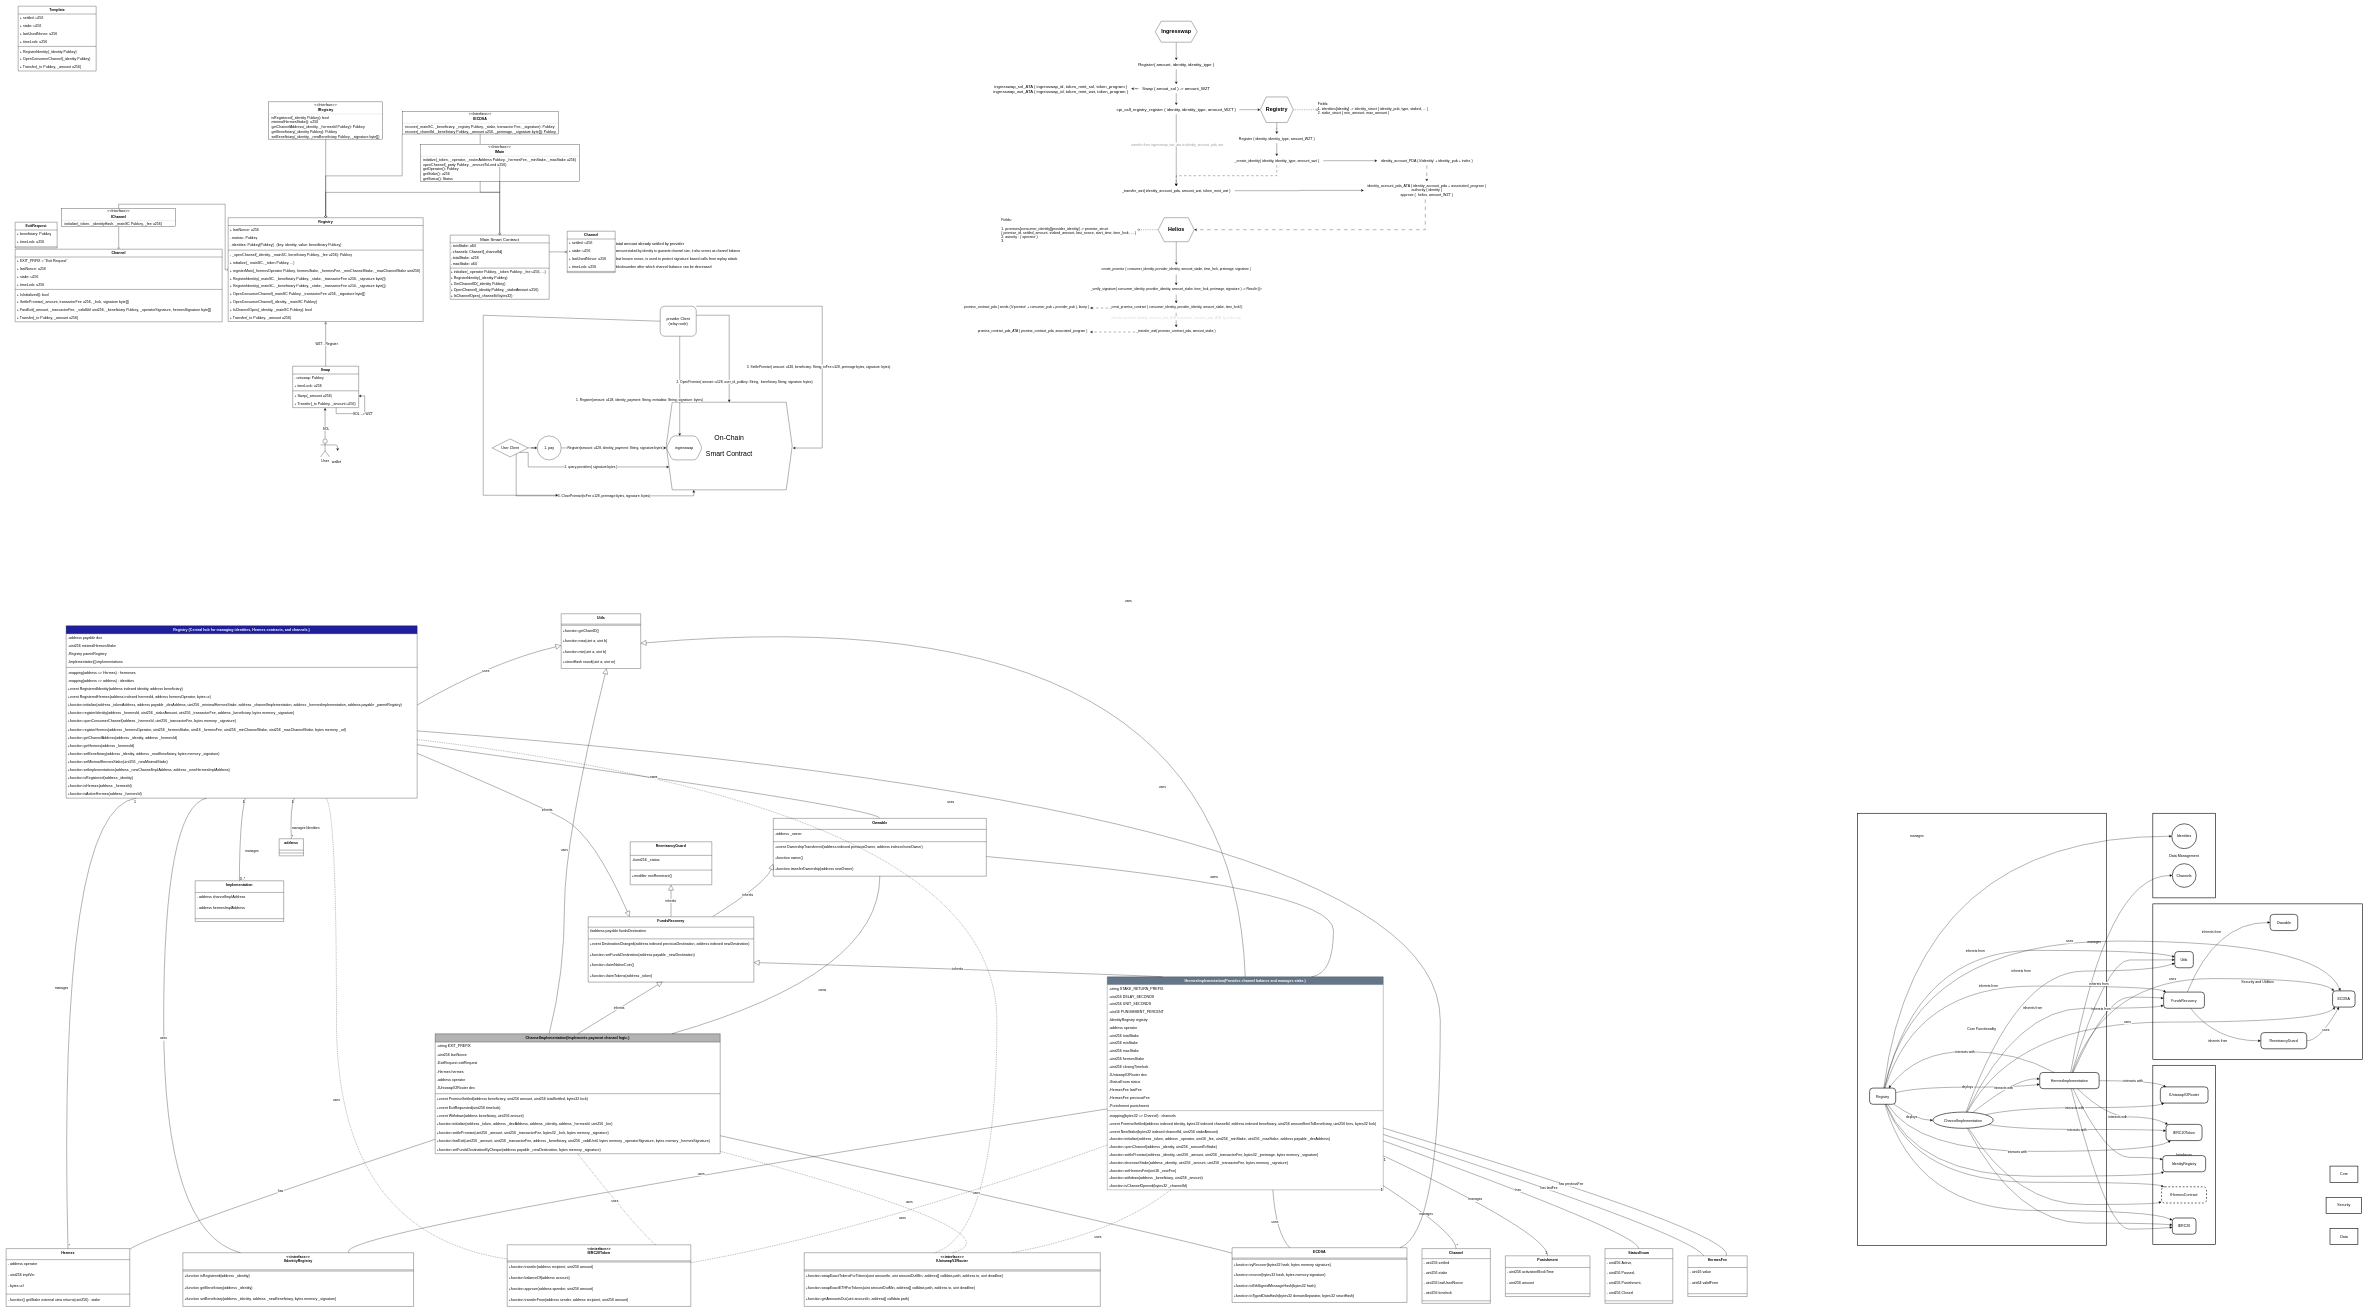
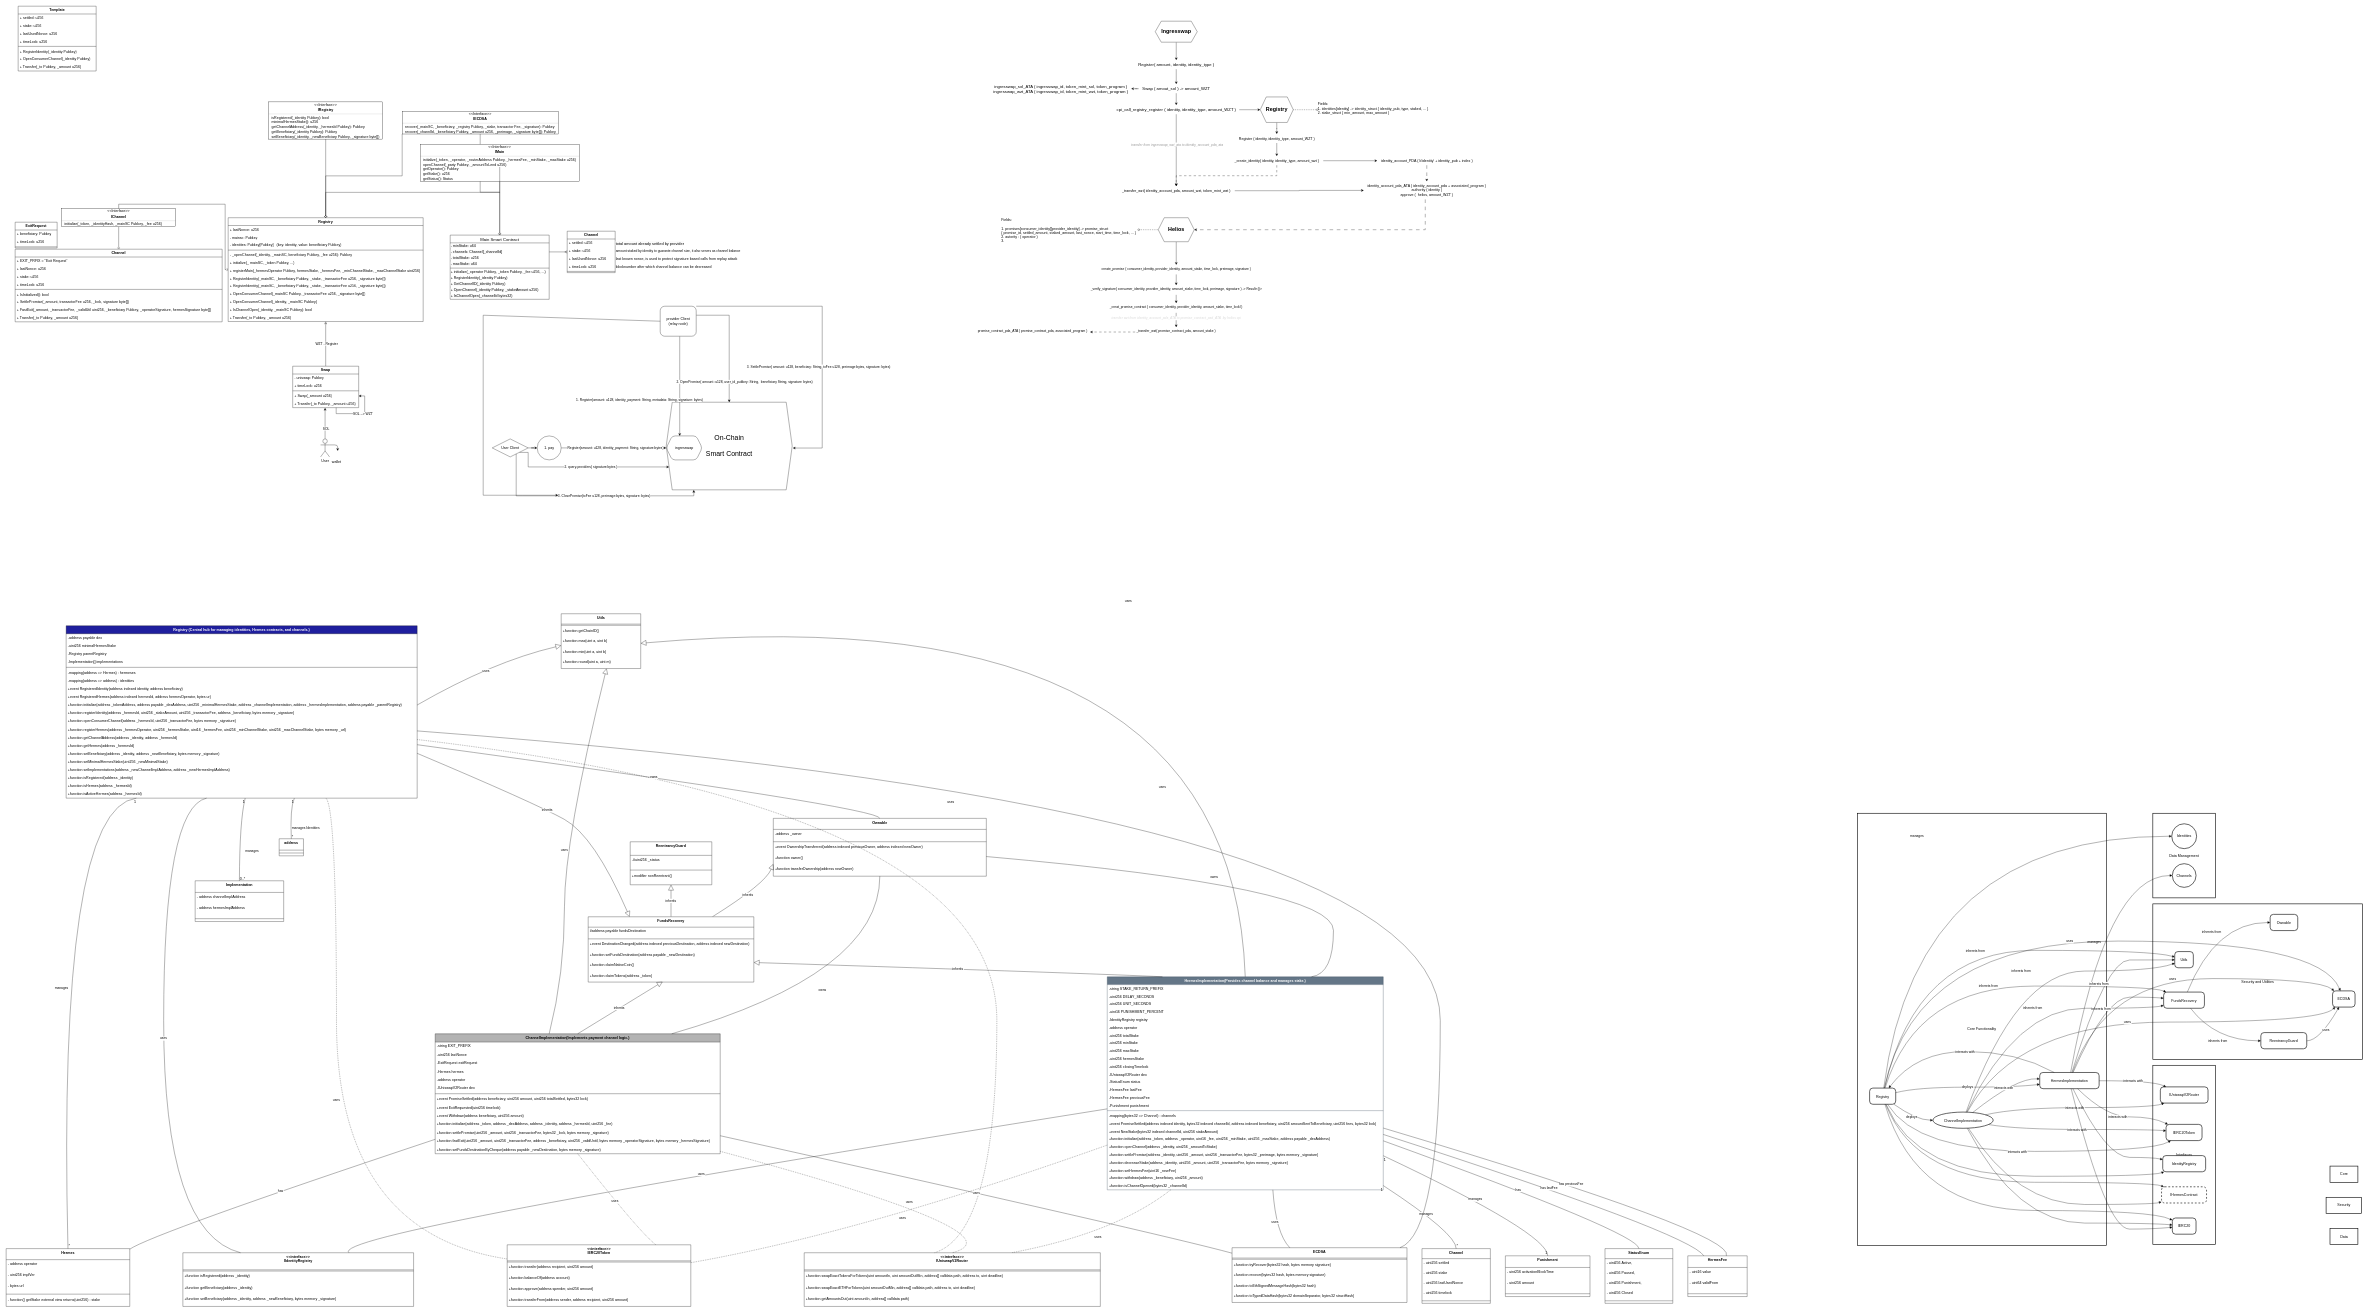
(1027, 308) -> none
(1093, 308) -> none
(593, 662) -> (590, 662)
